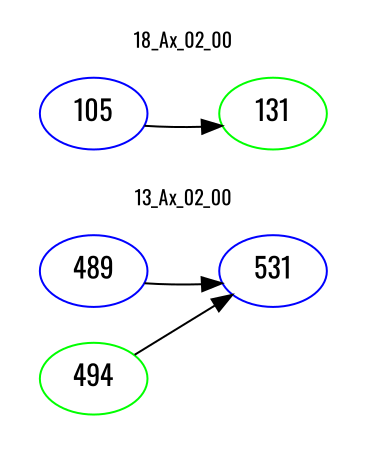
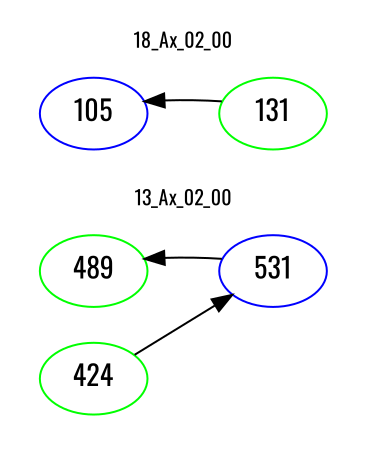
(173, 127) -> (193, 100)
(94, 271) -> (94, 271)
(173, 284) -> (193, 258)
(94, 379) -> (94, 379)
